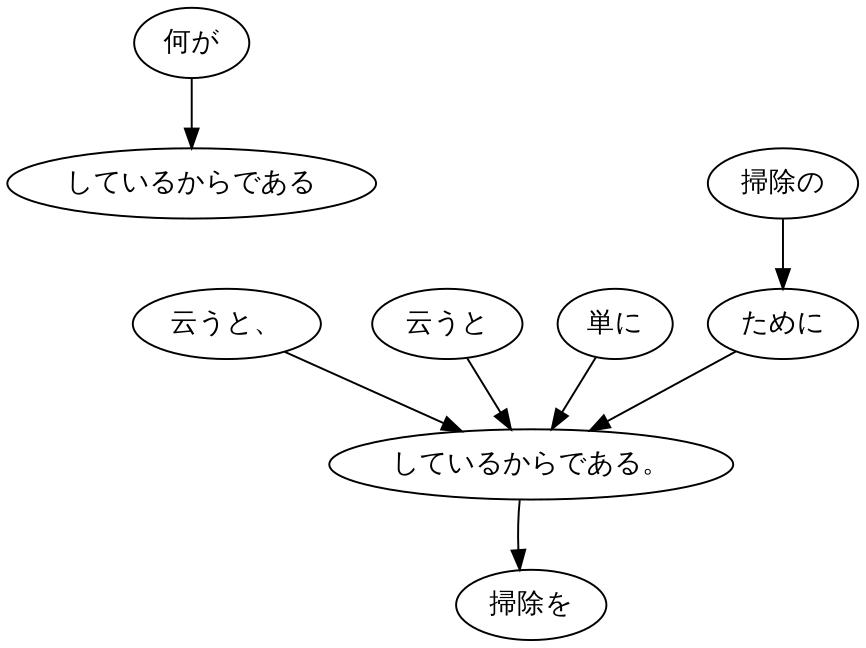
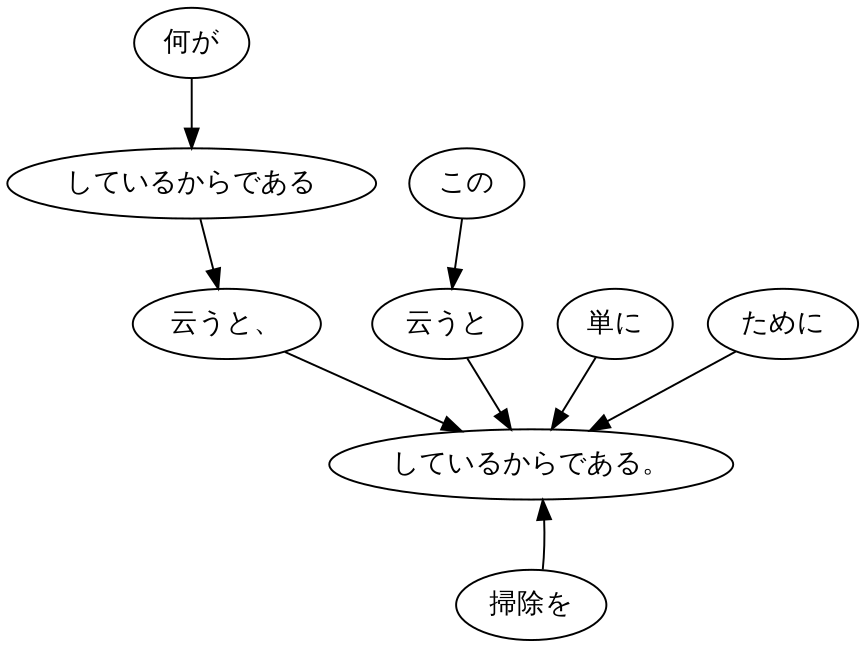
none -> (467, 183)
(783, 183) -> none
none -> (207, 244)
(518, 525) -> (544, 545)
